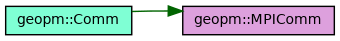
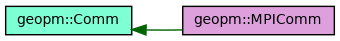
(150, 11) -> (164, 30)
